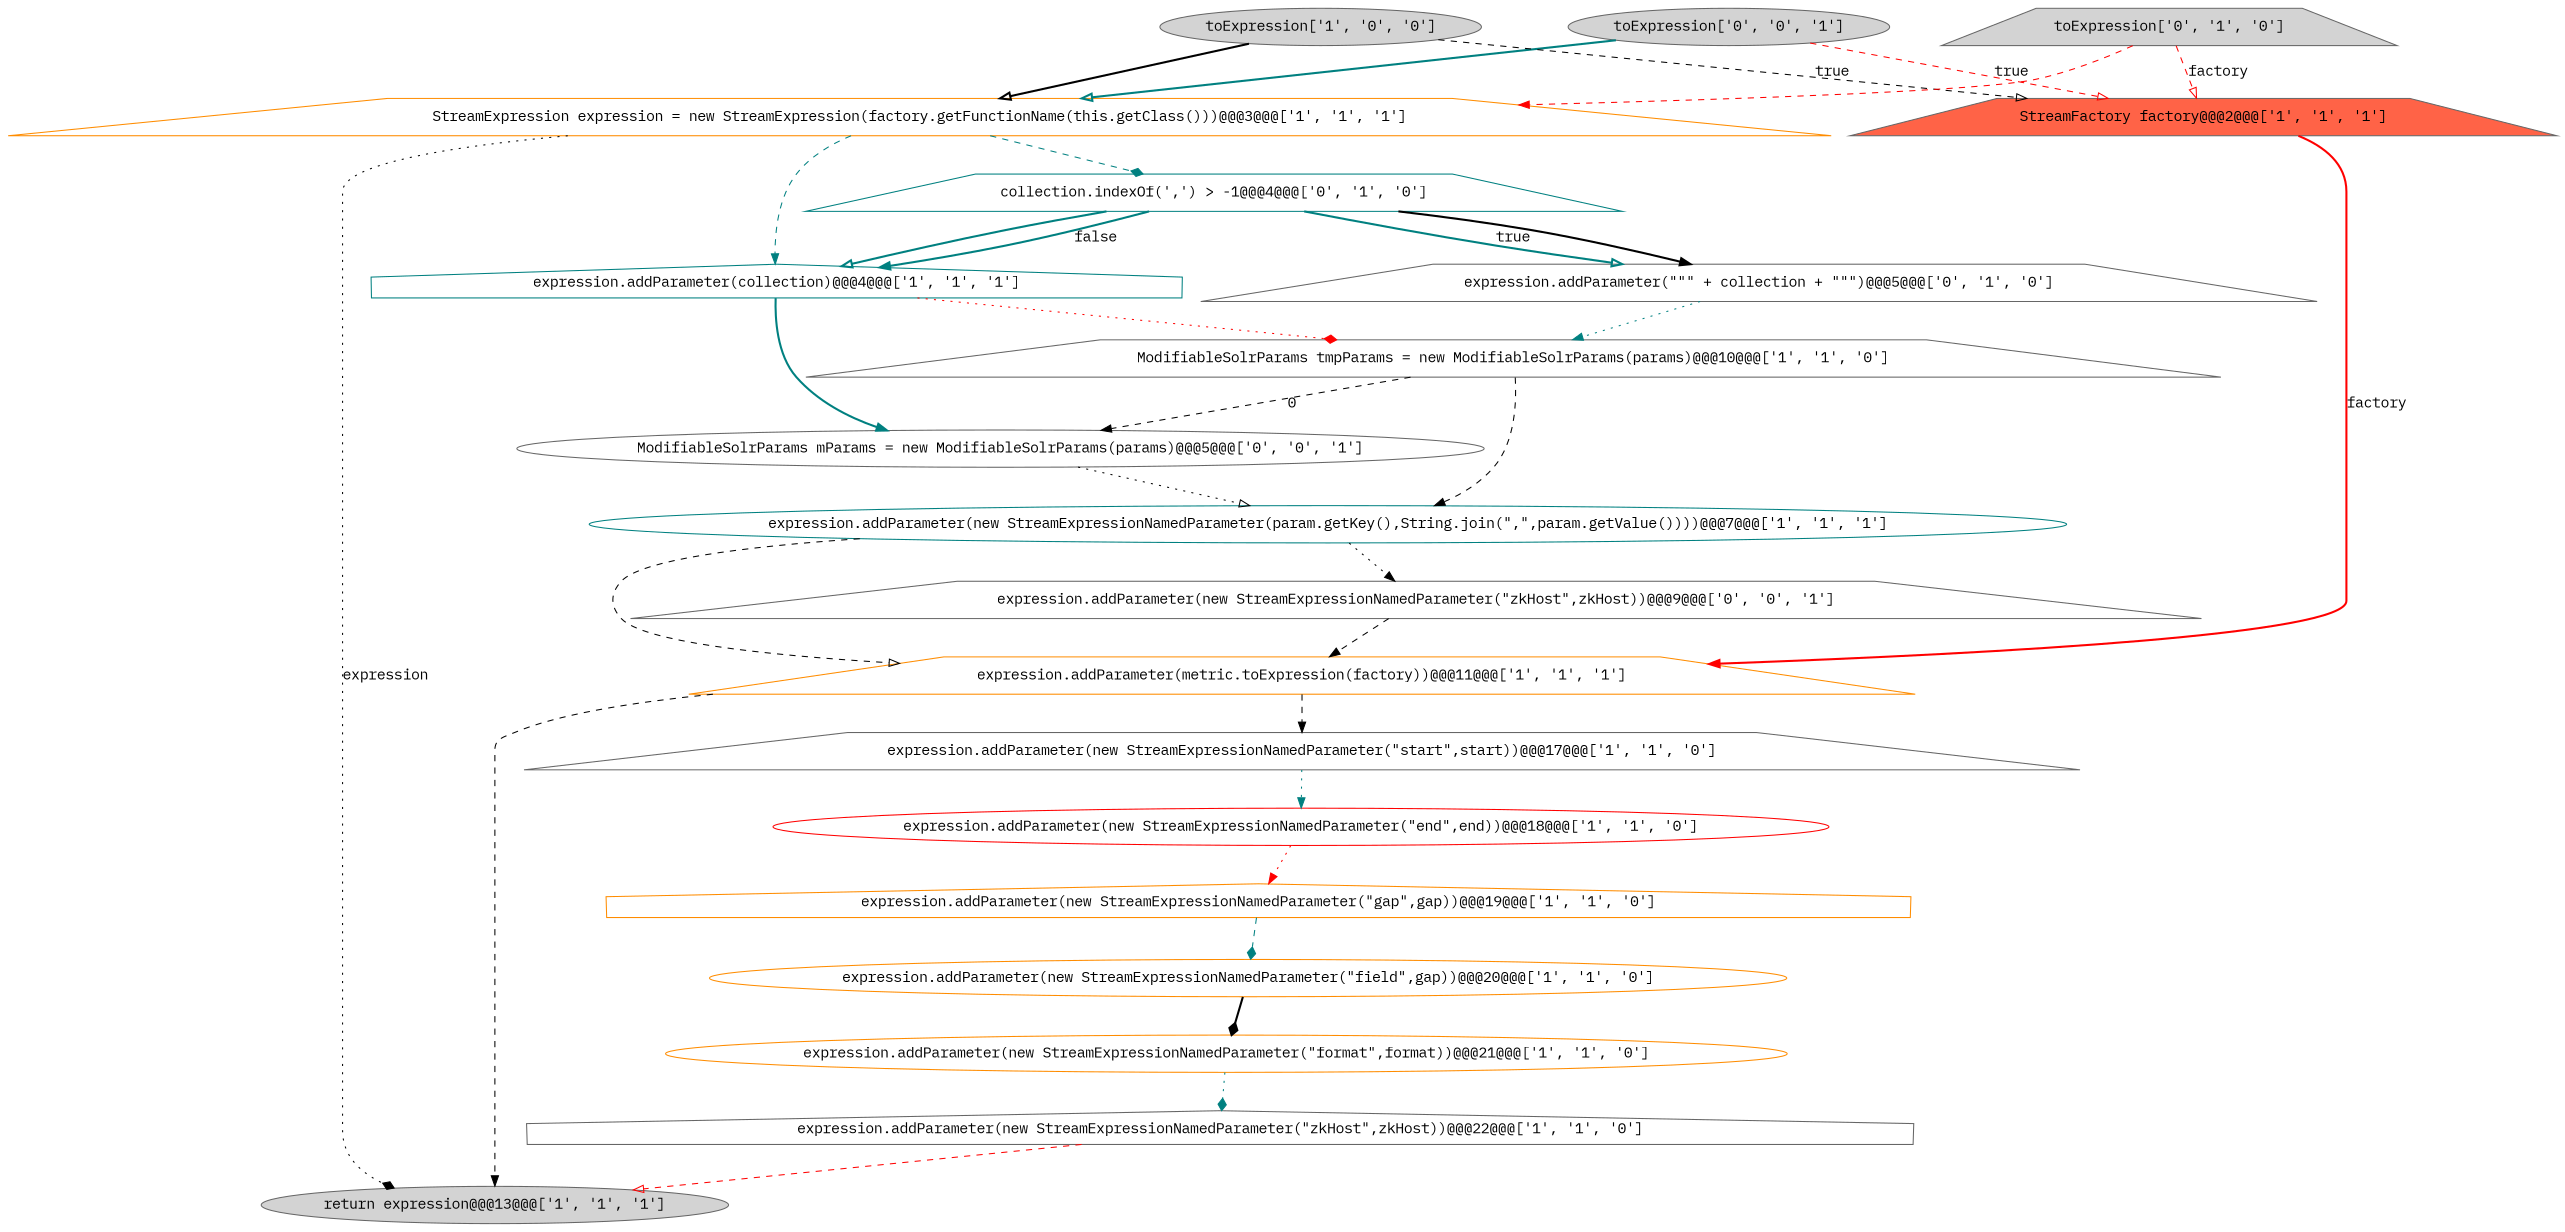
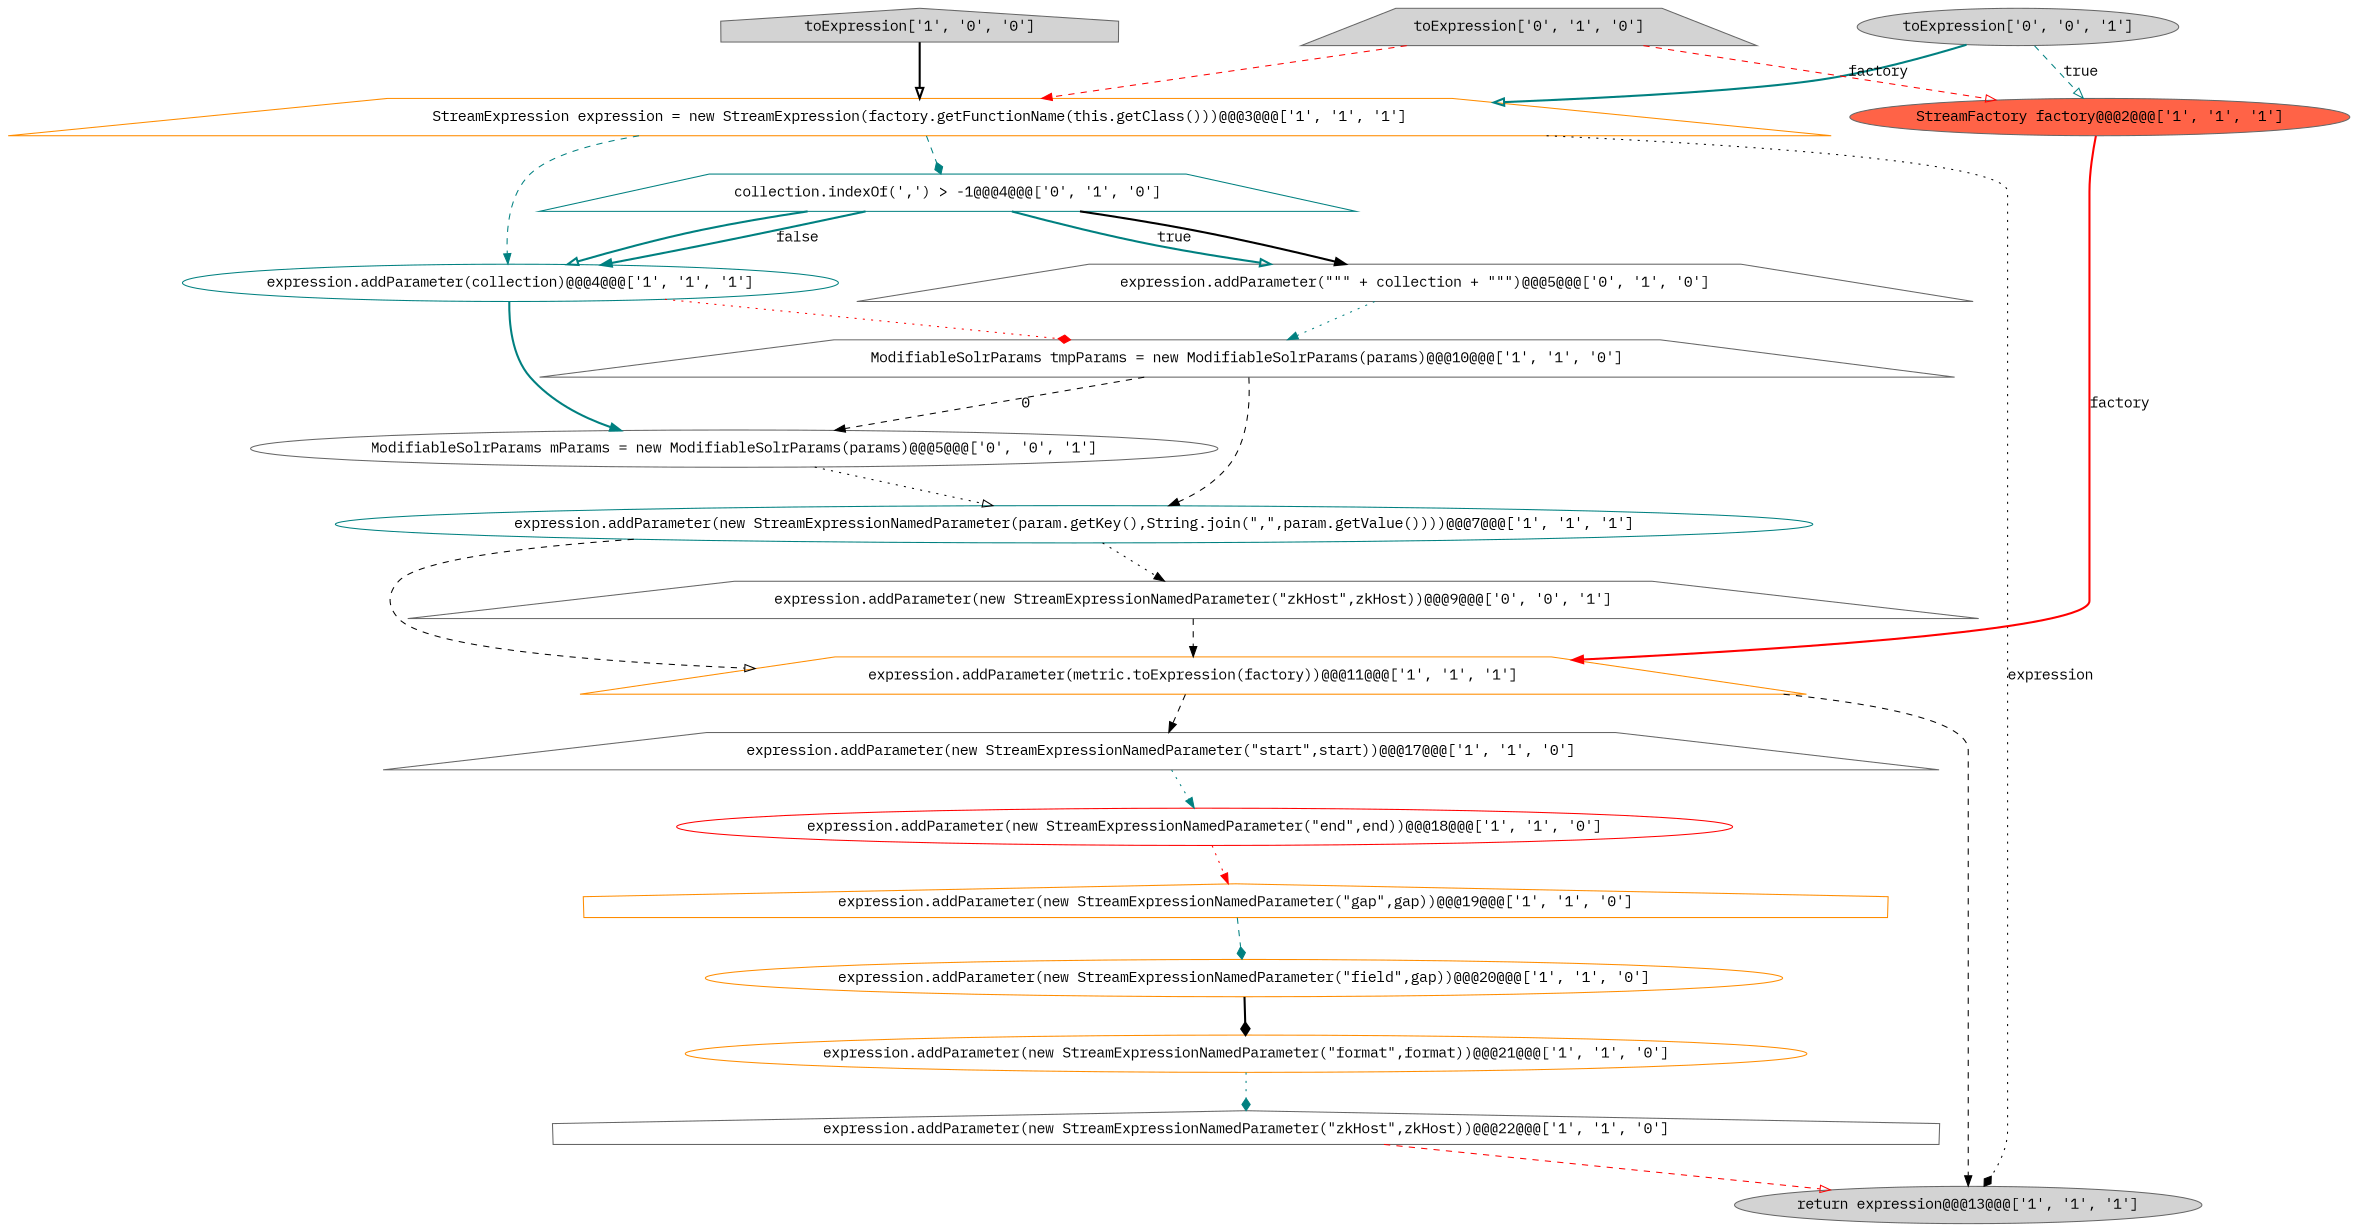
(1321, 27) -> (920, 27)
(1727, 69) -> none
(1954, 70) -> (2055, 68)
(2203, 117) -> (2100, 117)
(777, 283) -> (510, 283)
